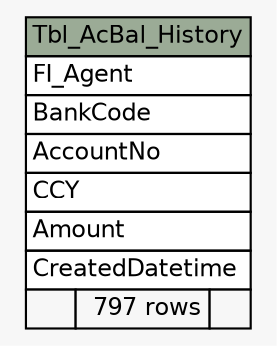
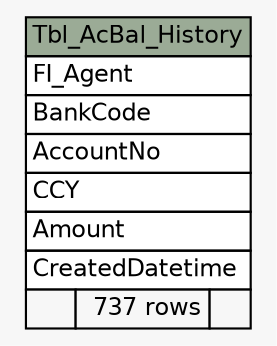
(148, 308) -> (148, 308)
